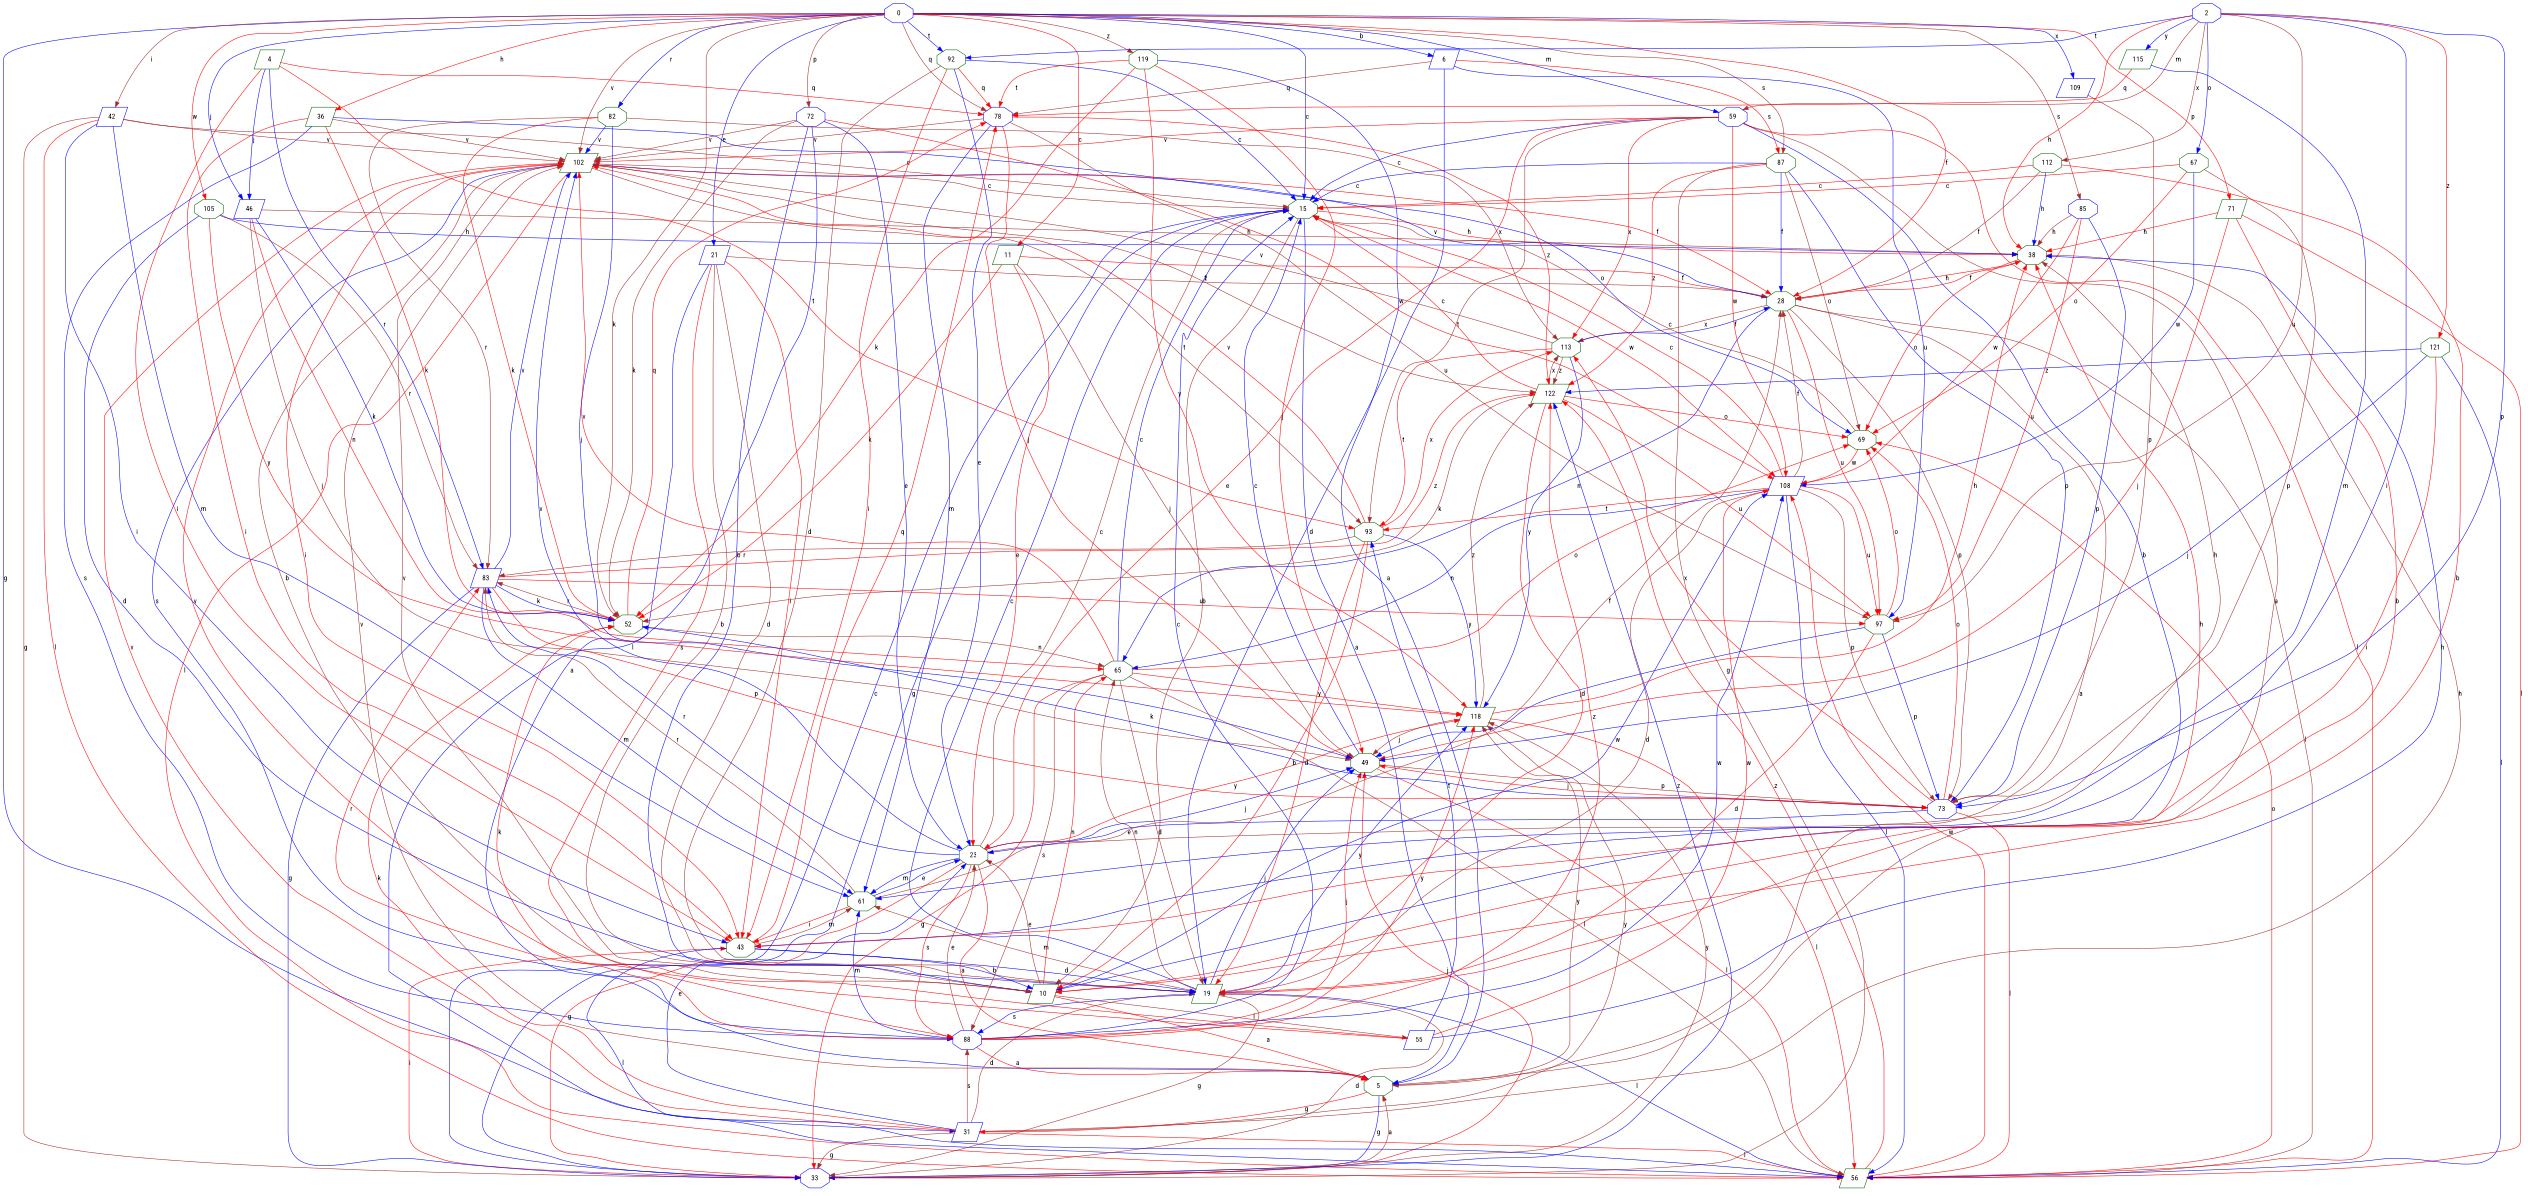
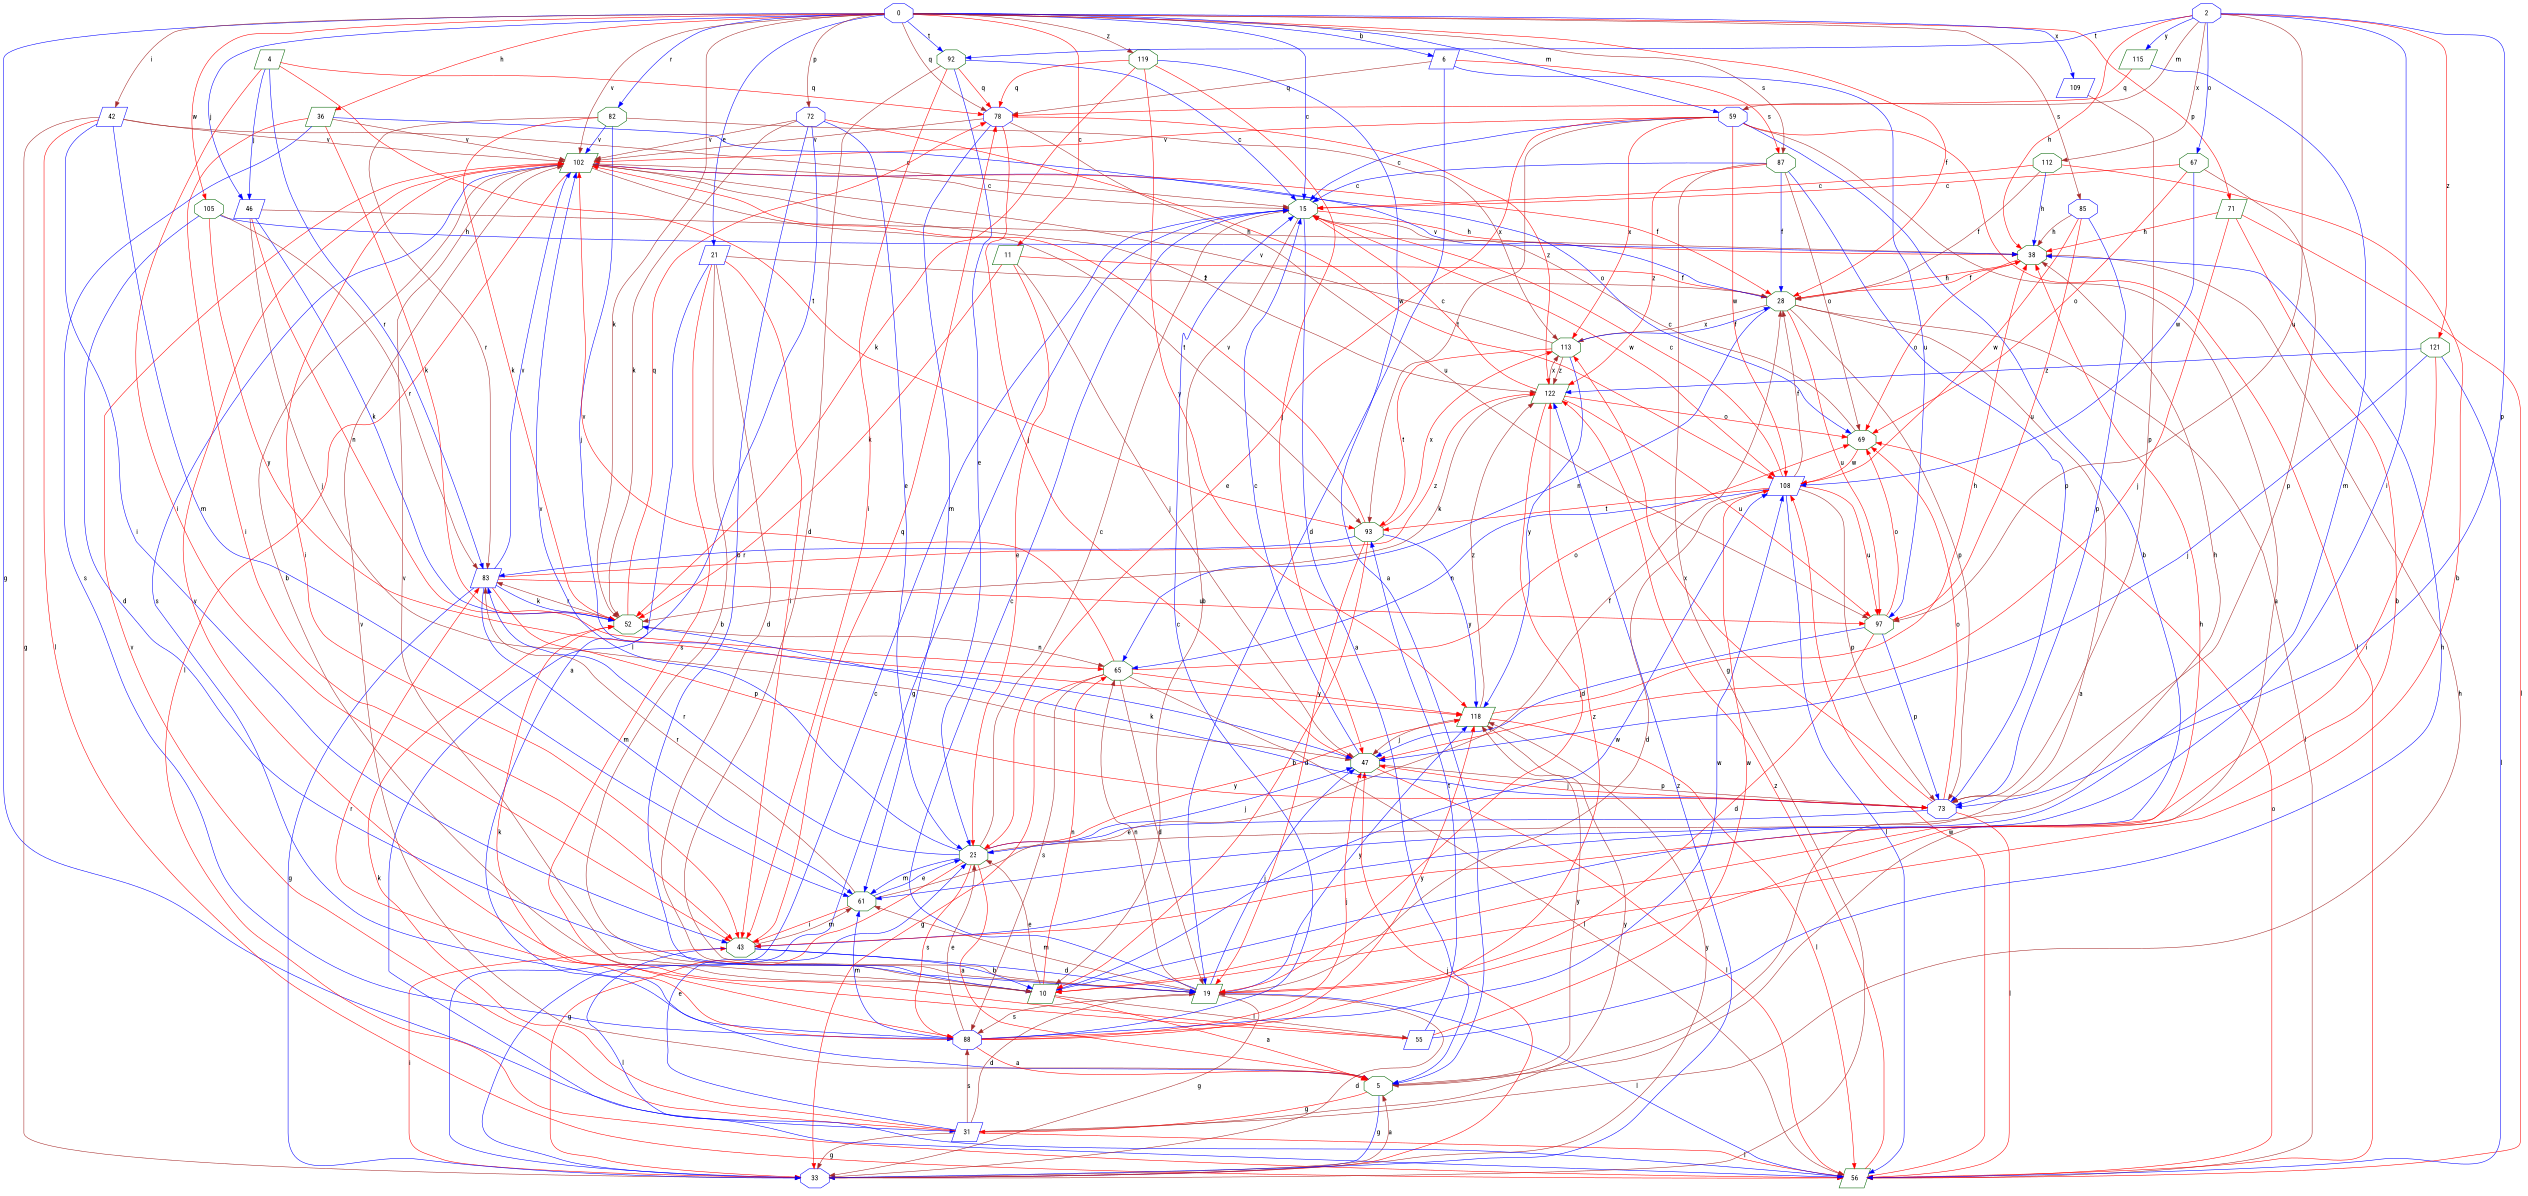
(1017, 88) -> (1017, 88)
(1146, 409) -> none
(951, 549) -> (951, 549)
(1365, 763) -> (1365, 763)
(1069, 1003) -> (1069, 1003)
